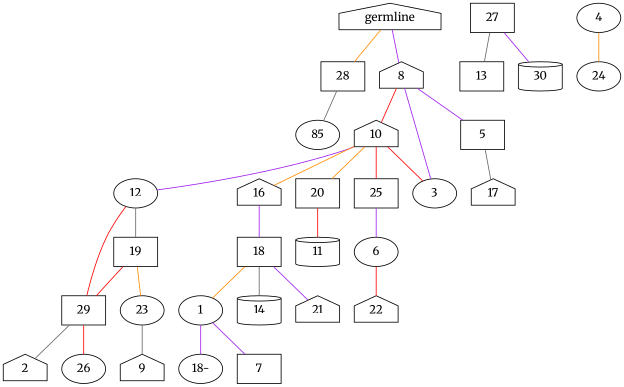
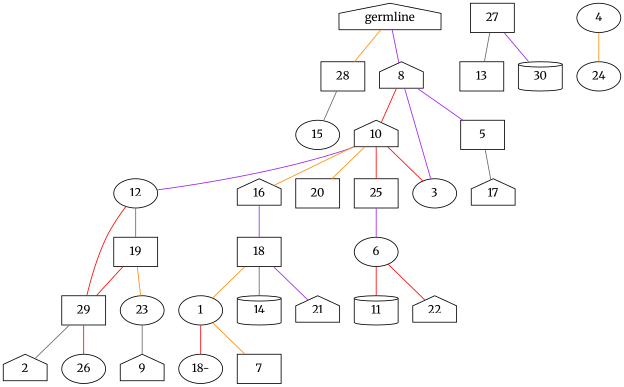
(318, 135) -> (318, 135)
(318, 223) -> (376, 281)
(229, 338) -> (229, 338)
(201, 340) -> (201, 340)
